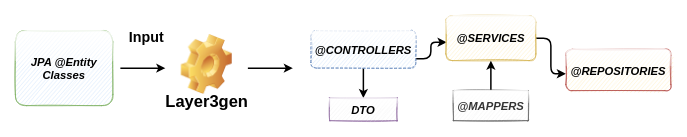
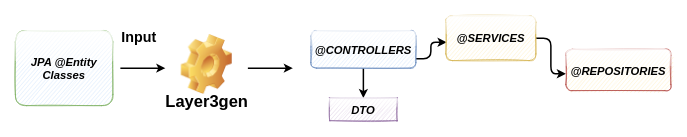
(147, 38) -> (139, 38)
(363, 49) -> (363, 49)
(491, 78) -> none
(491, 105) -> none
(363, 109) -> (363, 109)
